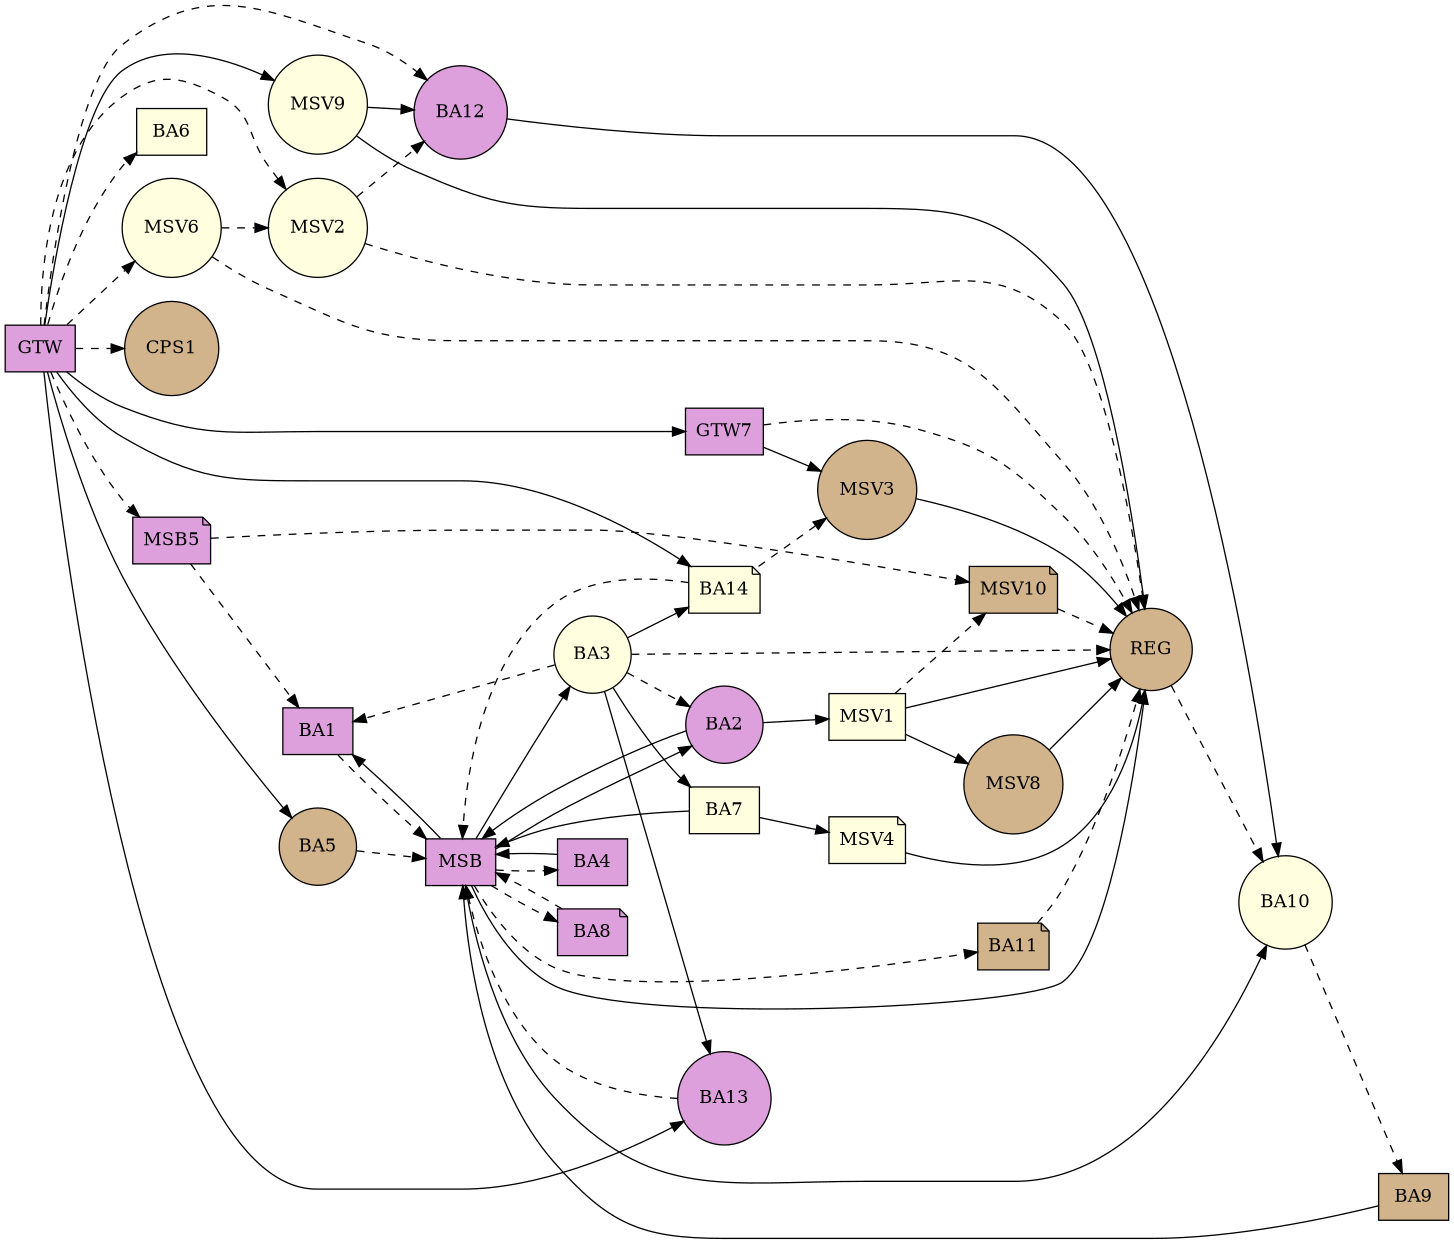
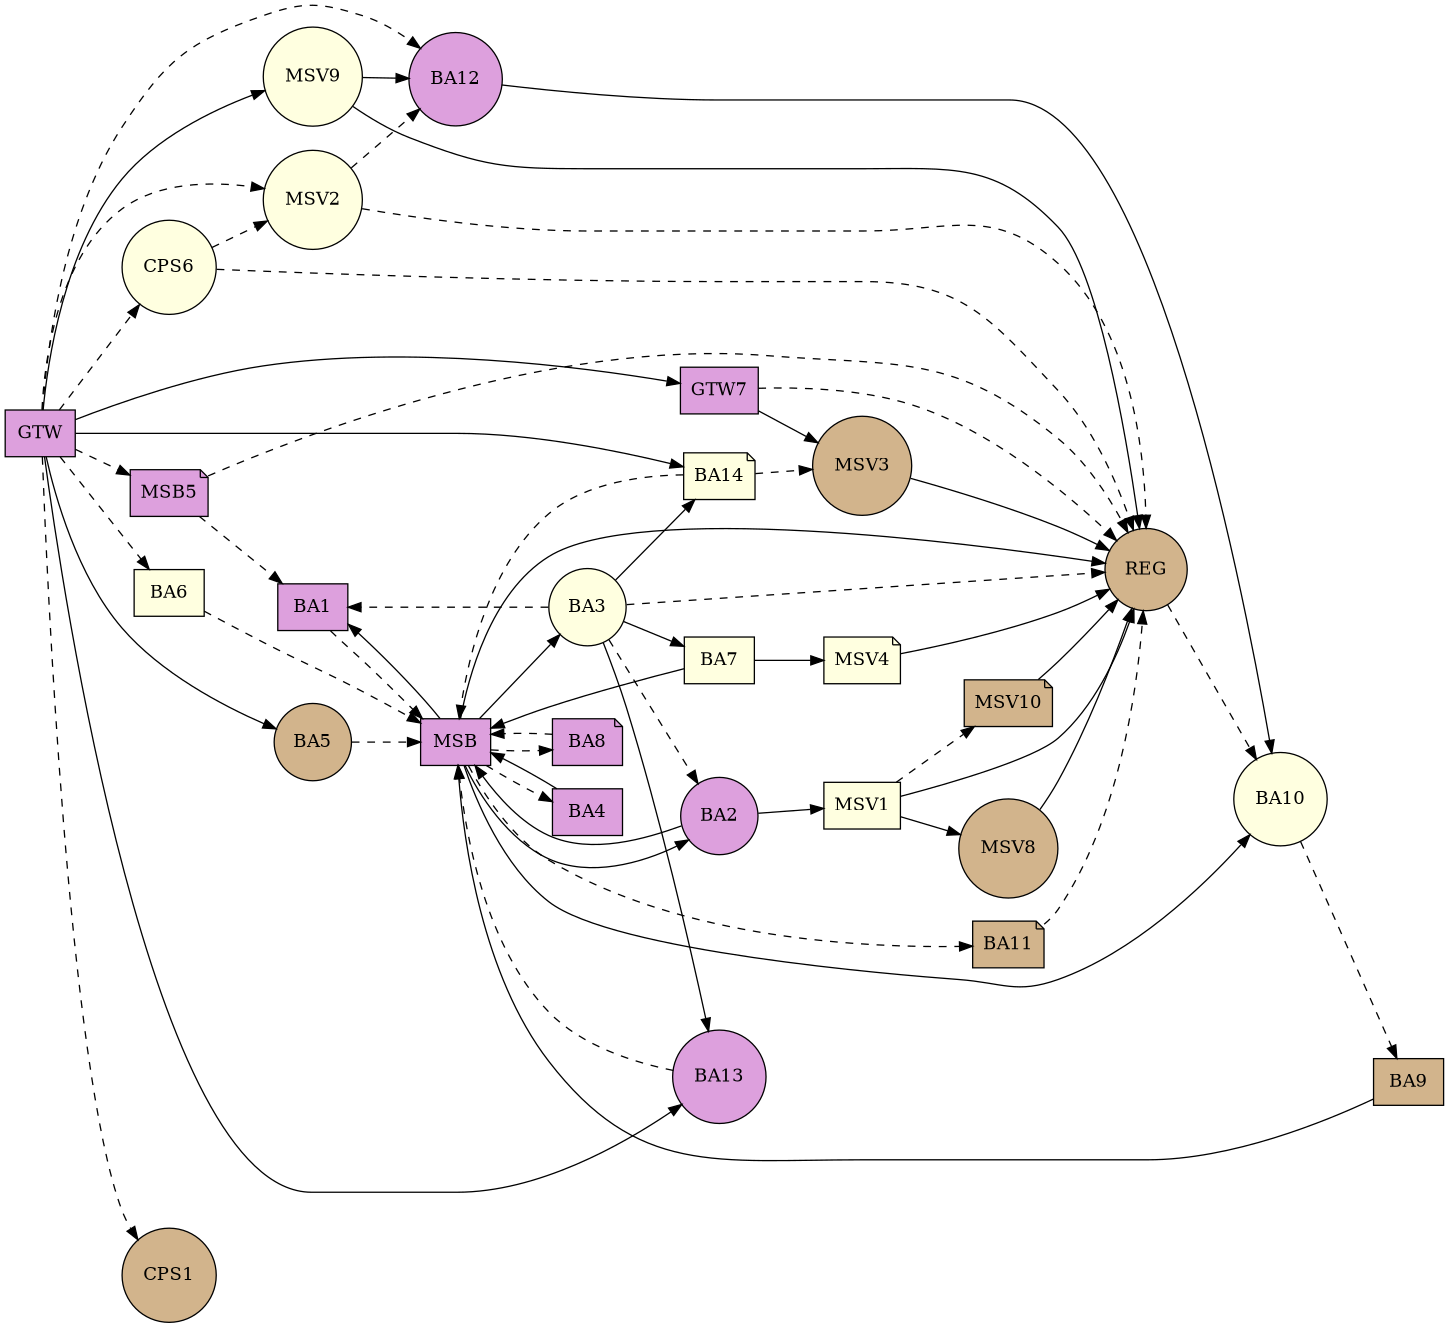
(172, 228) -> (169, 267)
(585, 530) -> (686, 354)
(1079, 618) -> (1074, 646)
none -> (307, 664)
